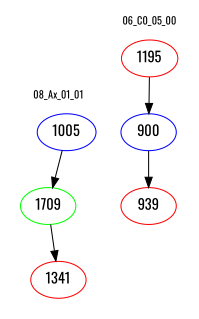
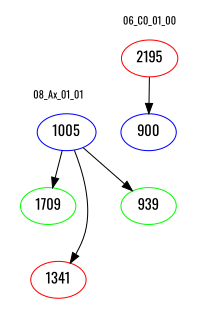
(150, 22) -> (150, 22)
(150, 58) -> (150, 58)
(149, 164) -> (98, 160)
(149, 206) -> (149, 206)
(53, 238) -> (87, 202)
